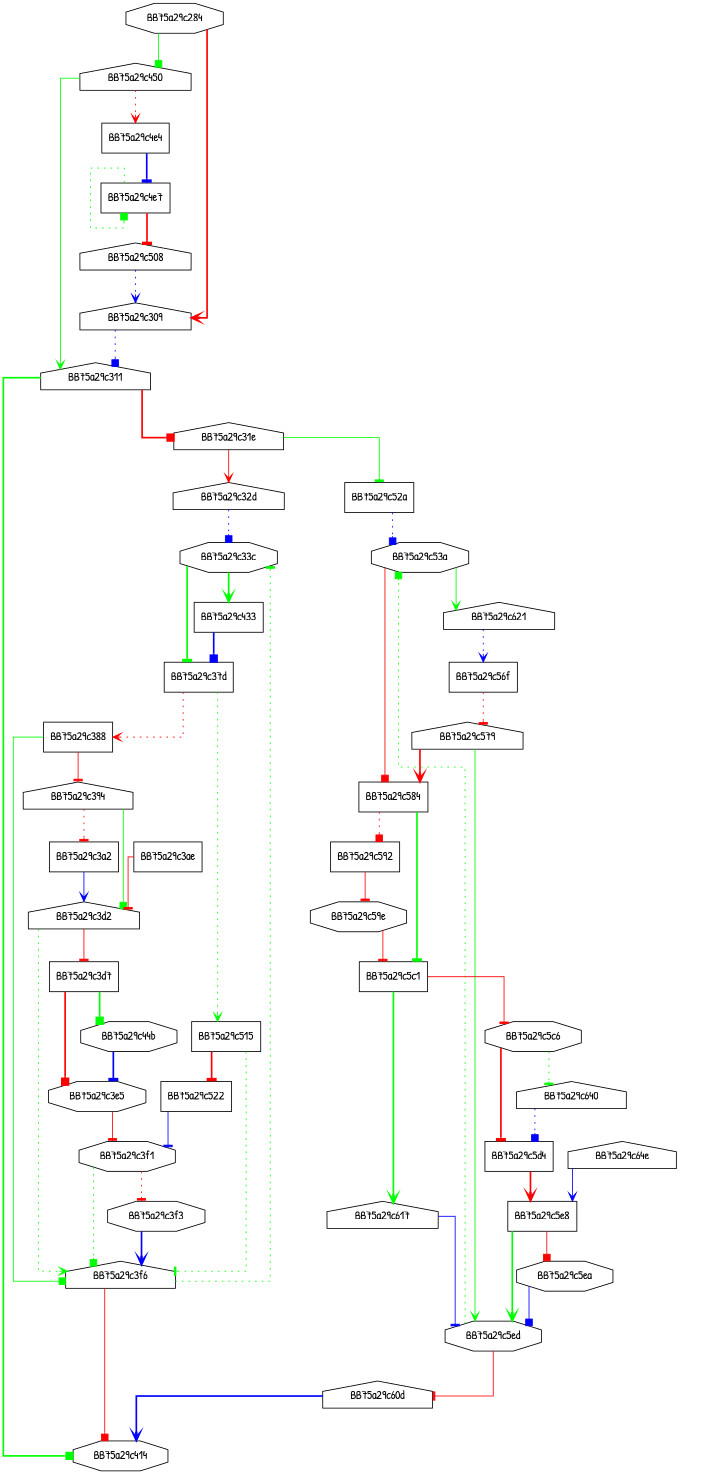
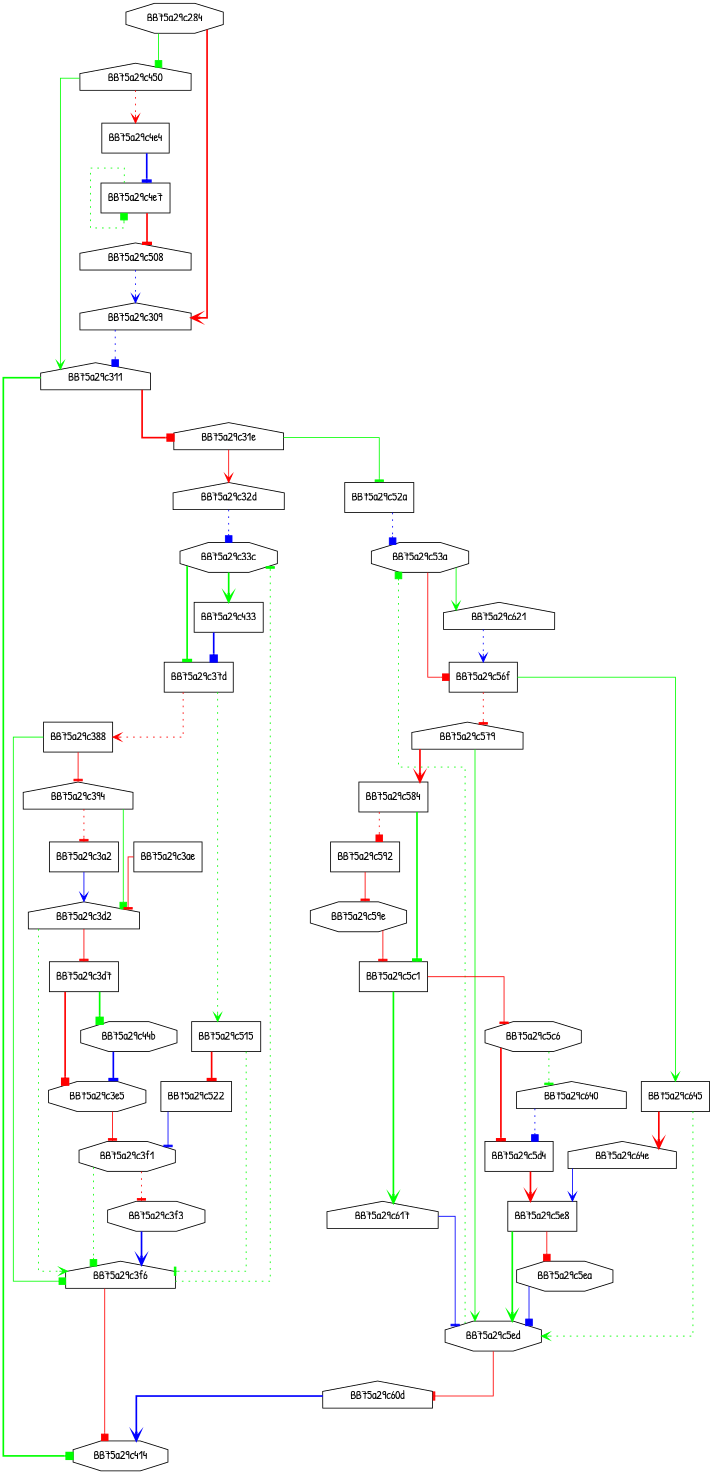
(385, 671) -> (428, 631)
none -> (675, 1097)
